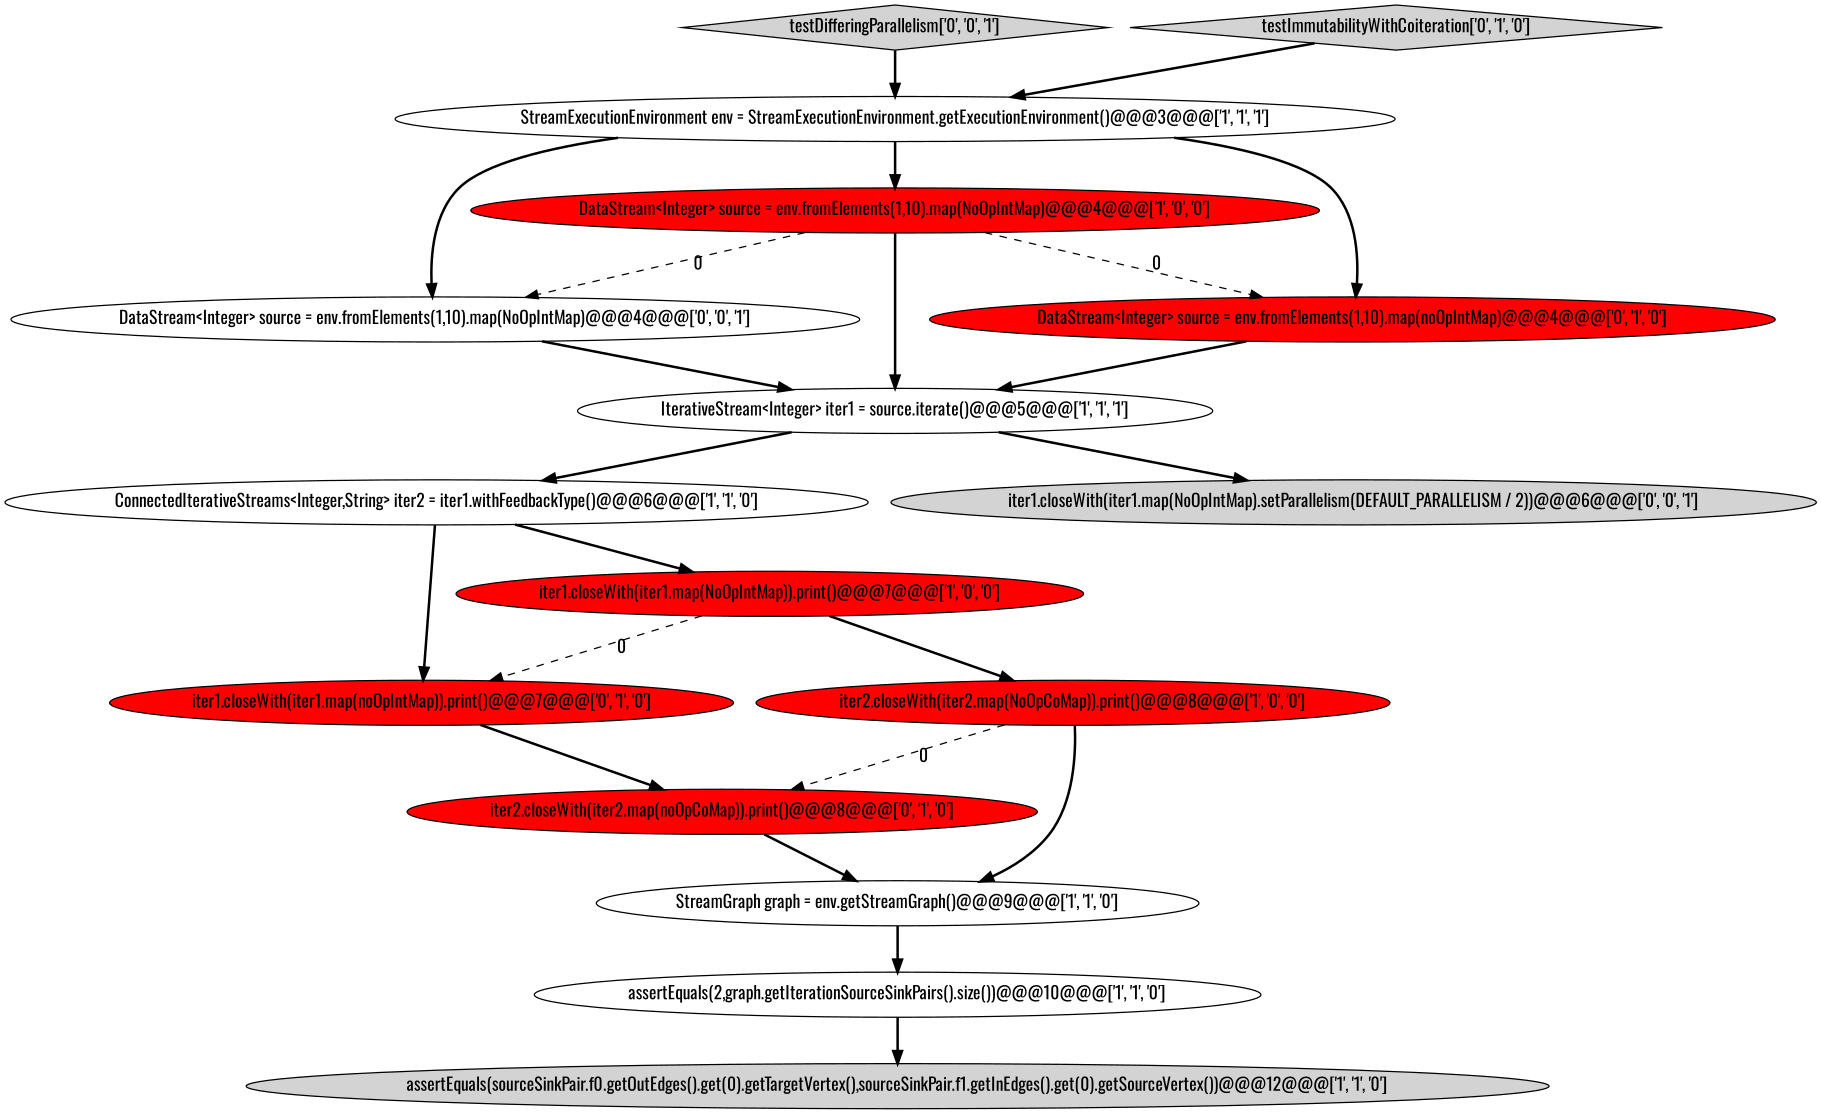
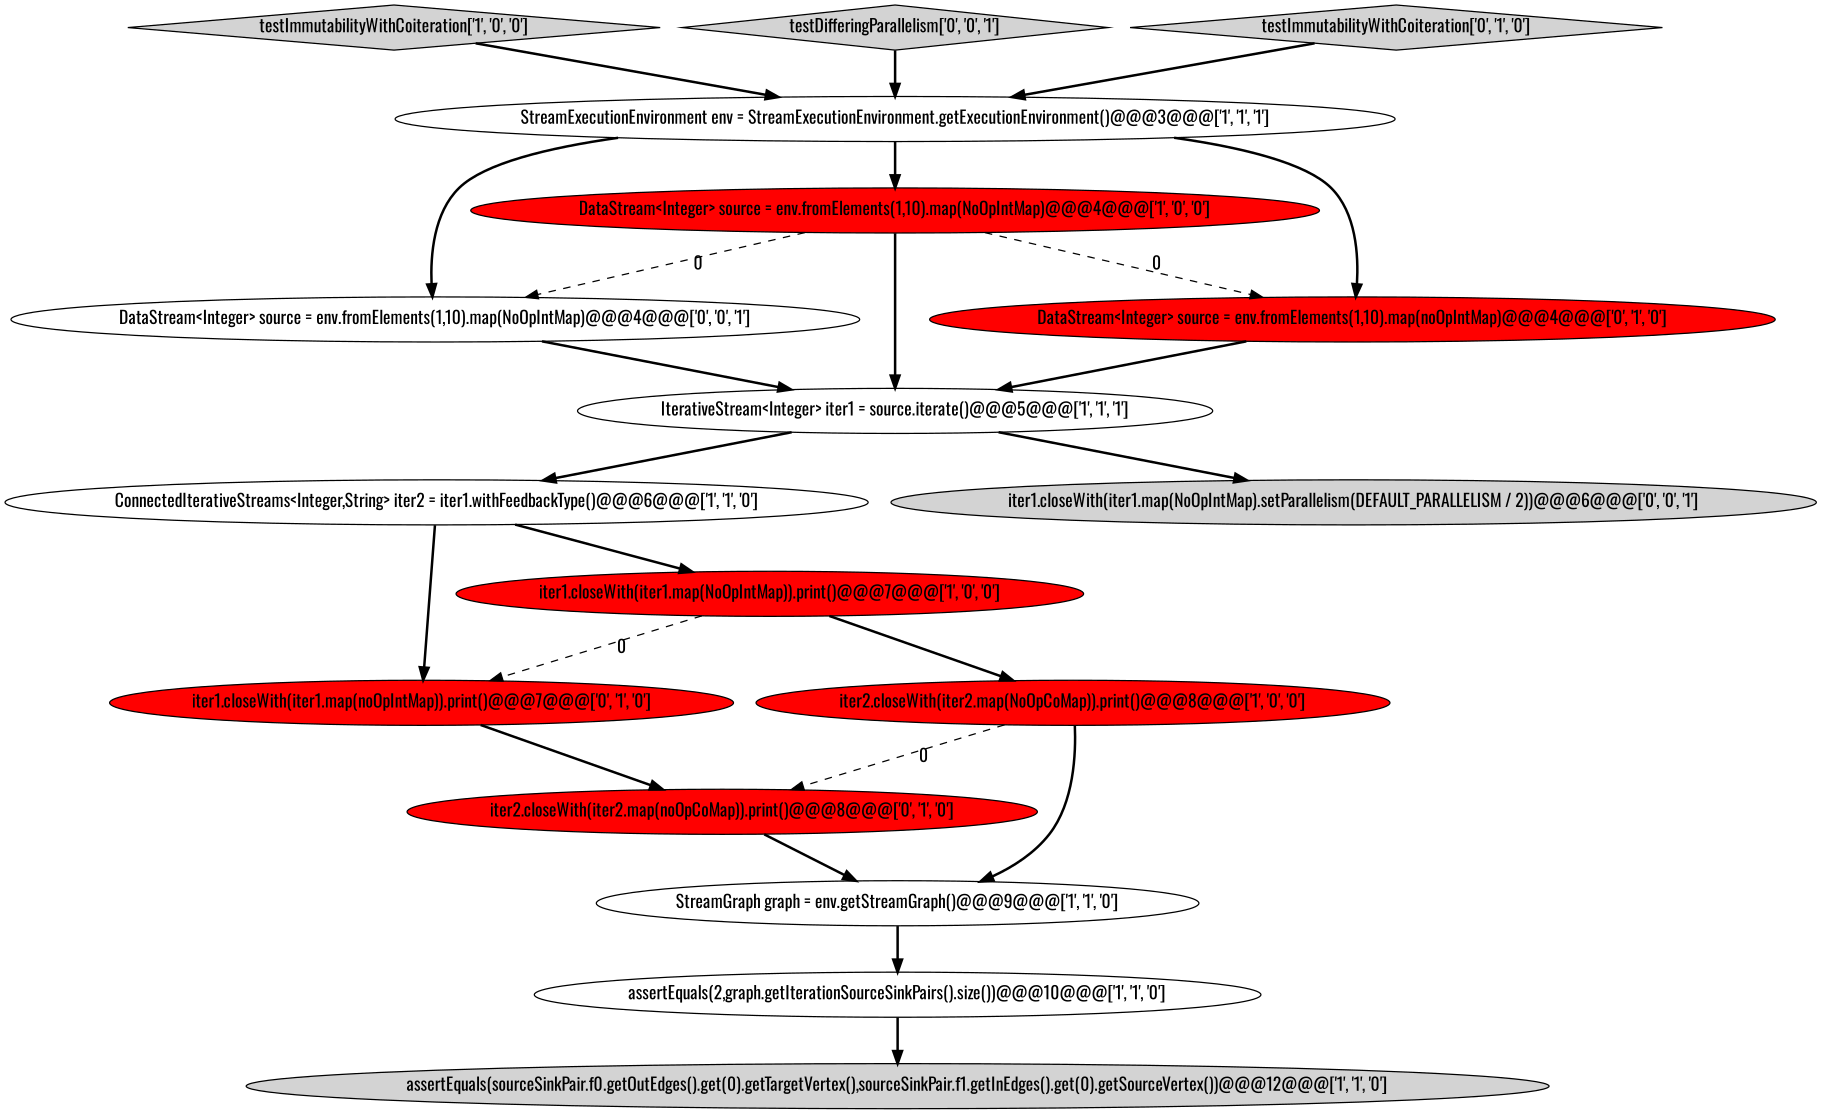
none -> (394, 28)
